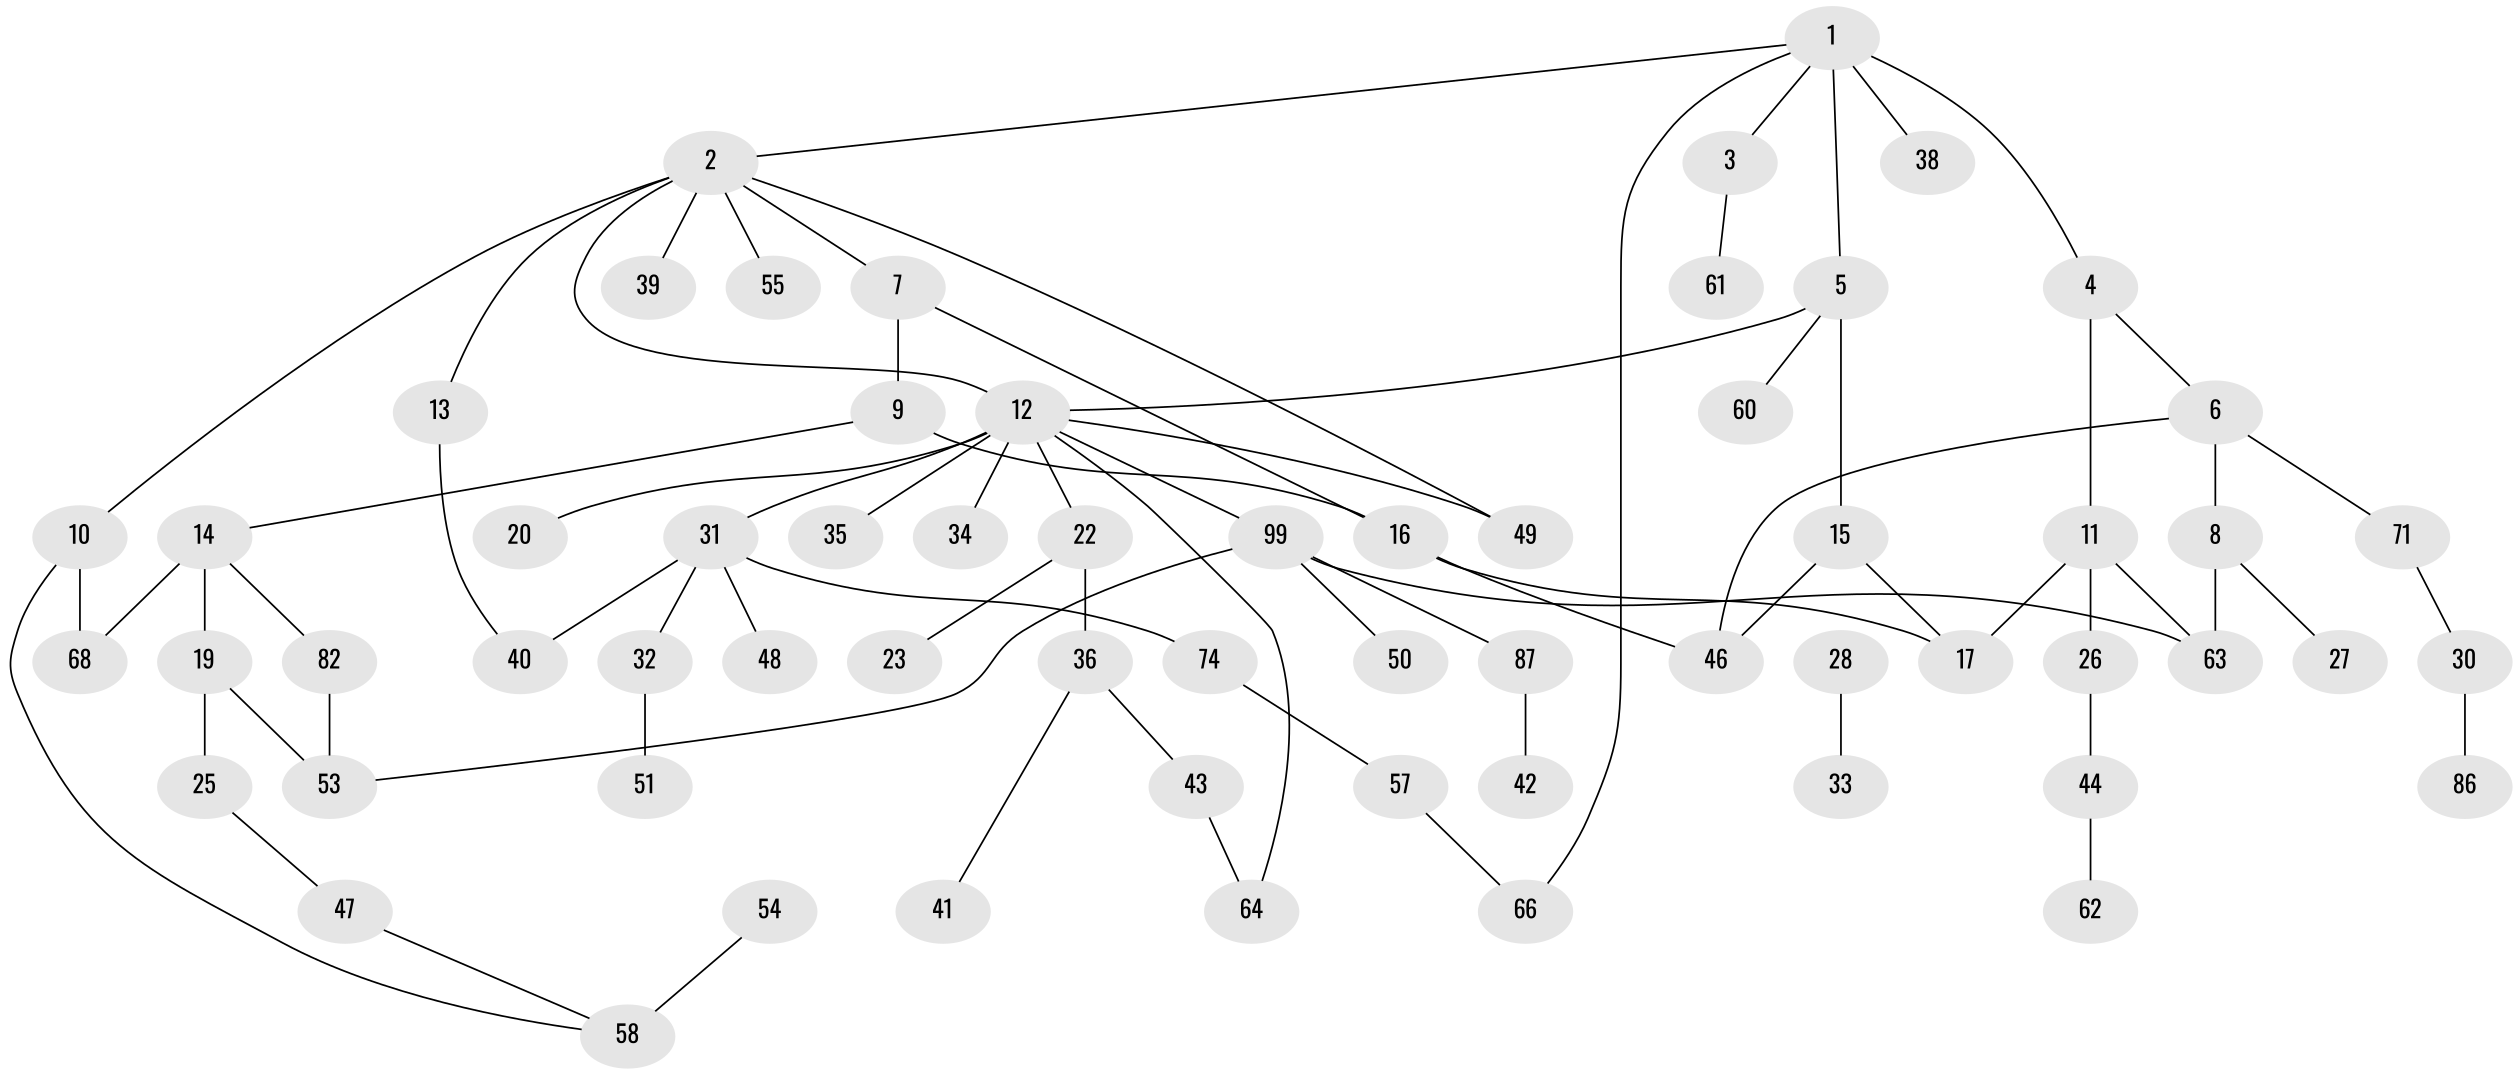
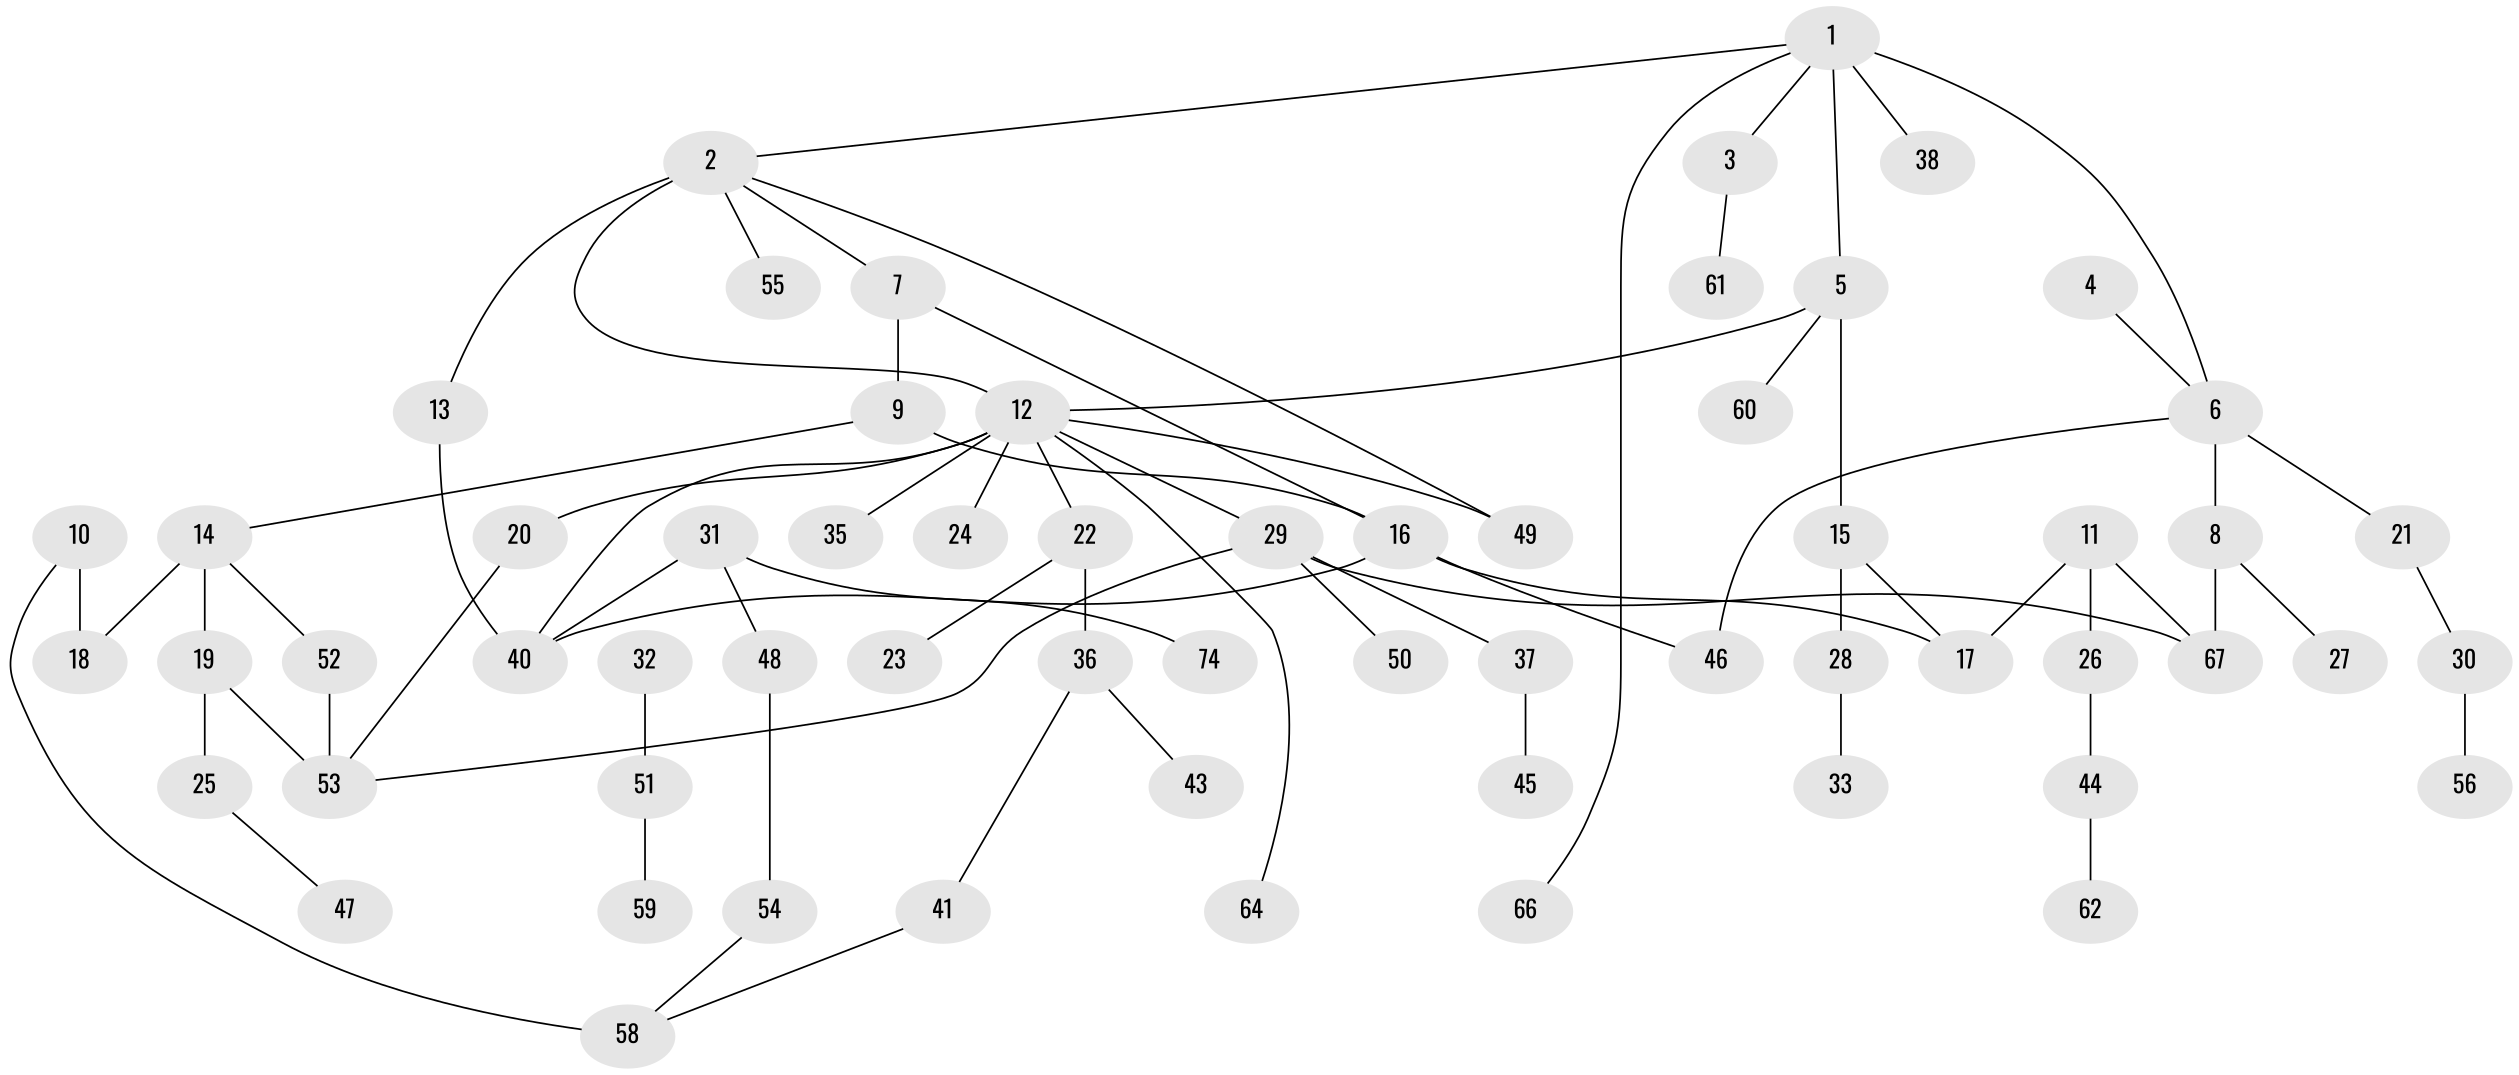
(1994, 136) -> (2087, 171)
(648, 288) -> none
(373, 317) -> none
(2091, 412) -> none
(849, 480) -> (771, 466)
(960, 537) -> (960, 537)
(1276, 537) -> (1276, 537)
(2403, 537) -> (2403, 537)
(1794, 585) -> (1841, 600)
none -> (838, 596)
(678, 600) -> none
(80, 662) -> (80, 662)
(330, 662) -> (330, 662)
none -> (425, 662)
(1526, 662) -> (1526, 662)
(2215, 662) -> (2215, 662)
none -> (770, 787)
(1401, 787) -> none
(1526, 787) -> (1526, 787)
(2465, 787) -> (2465, 787)
(1224, 849) -> none
none -> (645, 912)
(487, 974) -> (785, 974)
